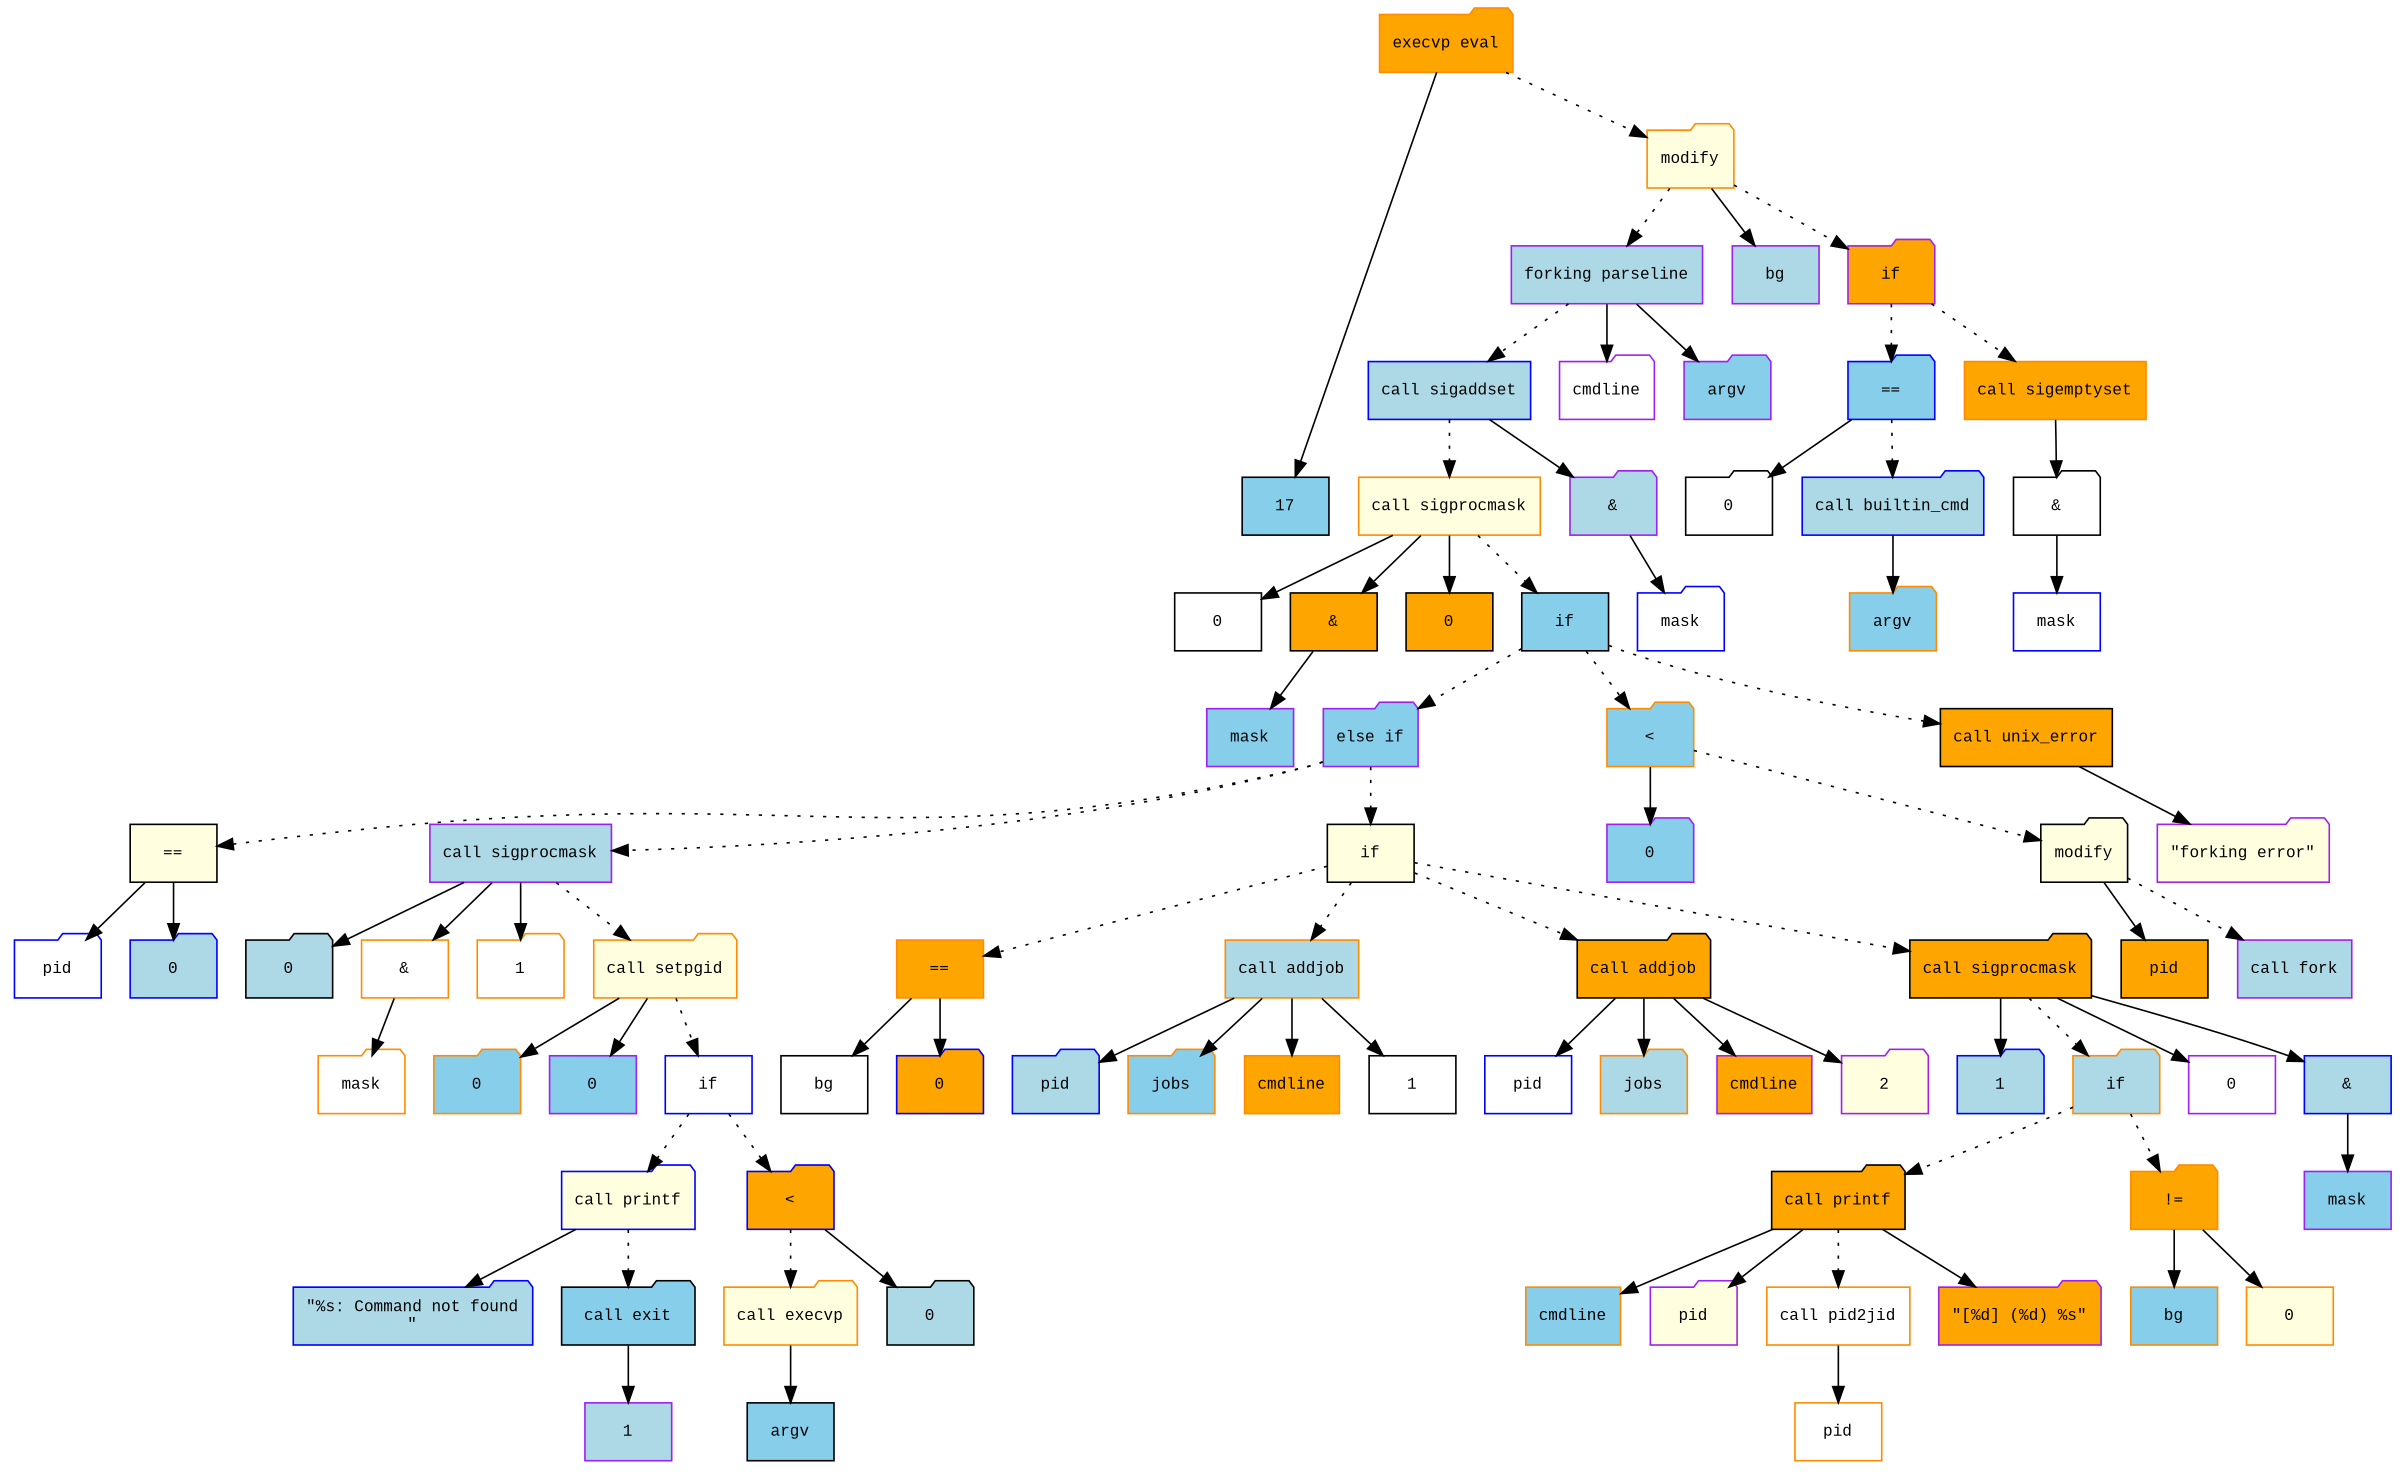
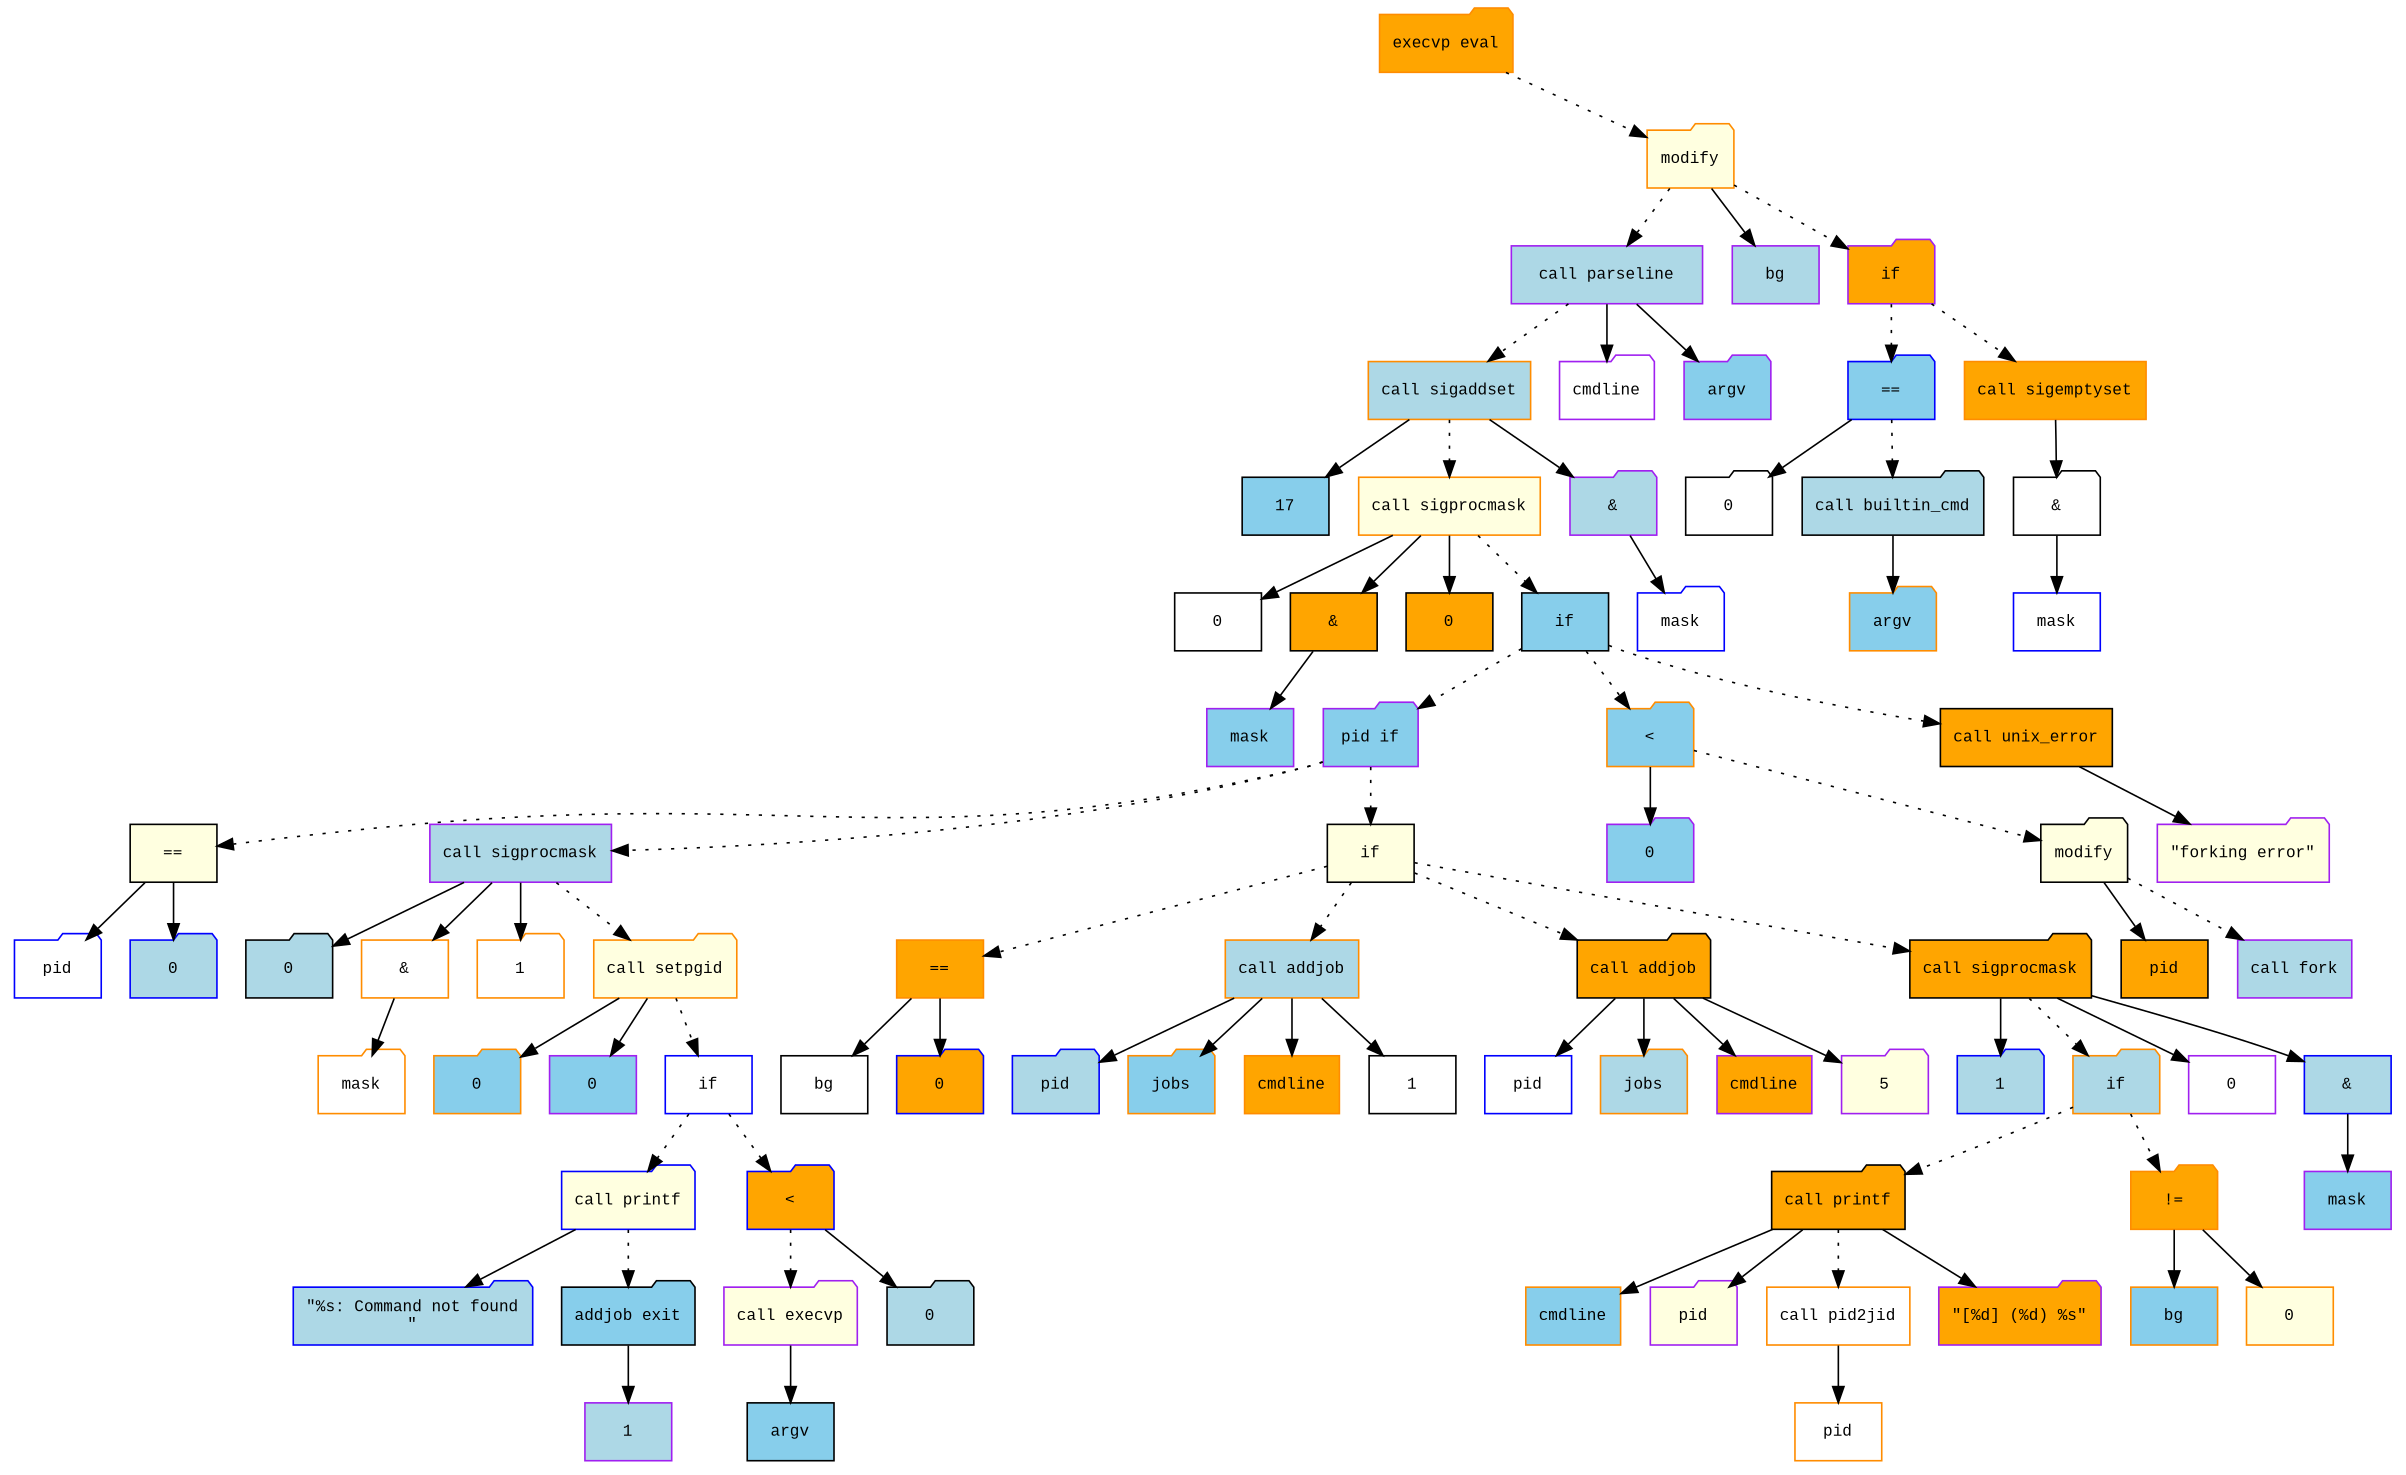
(1369, 267) -> (1374, 444)
(1607, 275) -> (1607, 275)
(1449, 390) -> (1449, 390)
(1893, 506) -> (1893, 506)
(1371, 738) -> (1371, 738)
(1885, 1085) -> (1885, 1085)
(628, 1316) -> (628, 1316)
(791, 1316) -> (791, 1316)
